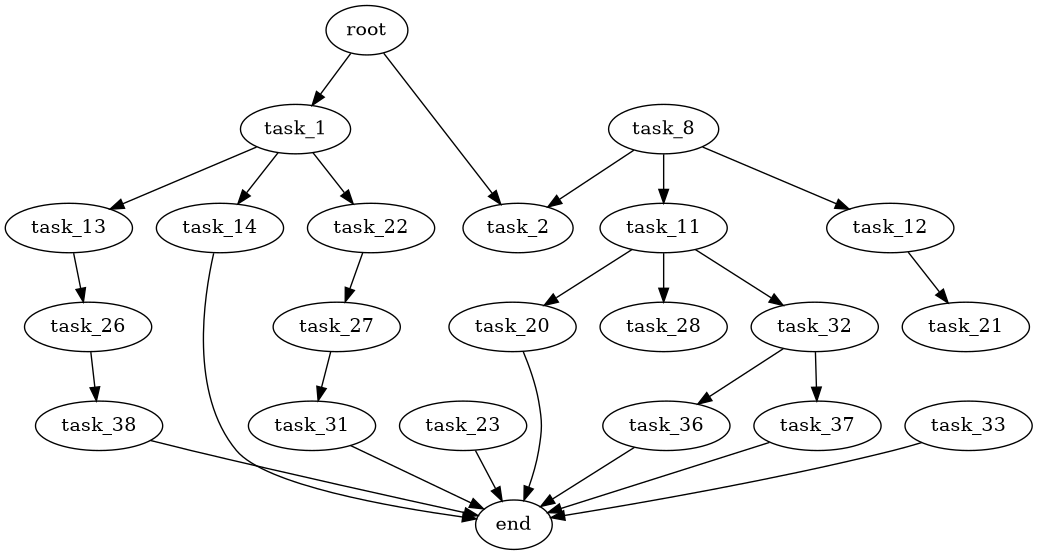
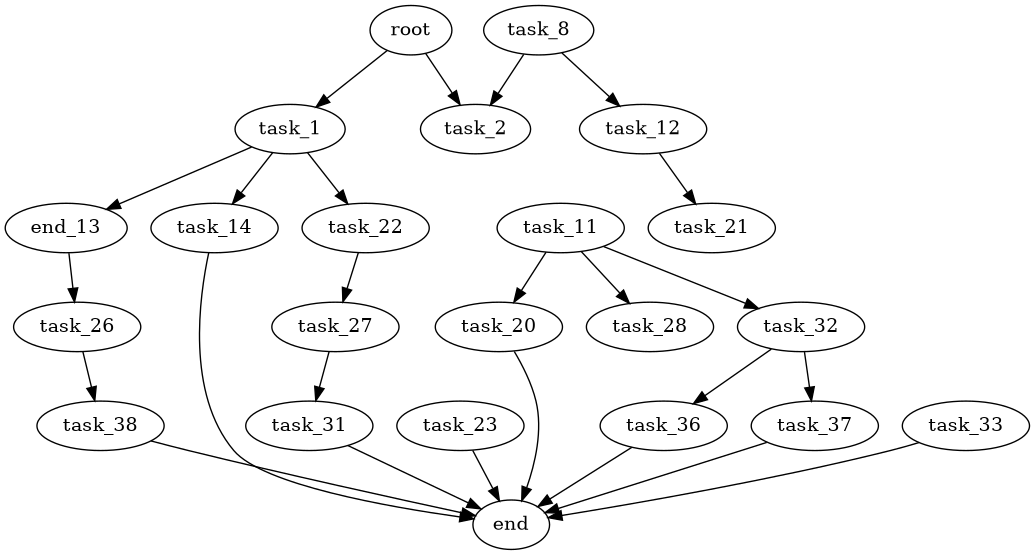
(664, 172) -> none
(69, 228) -> (66, 228)
